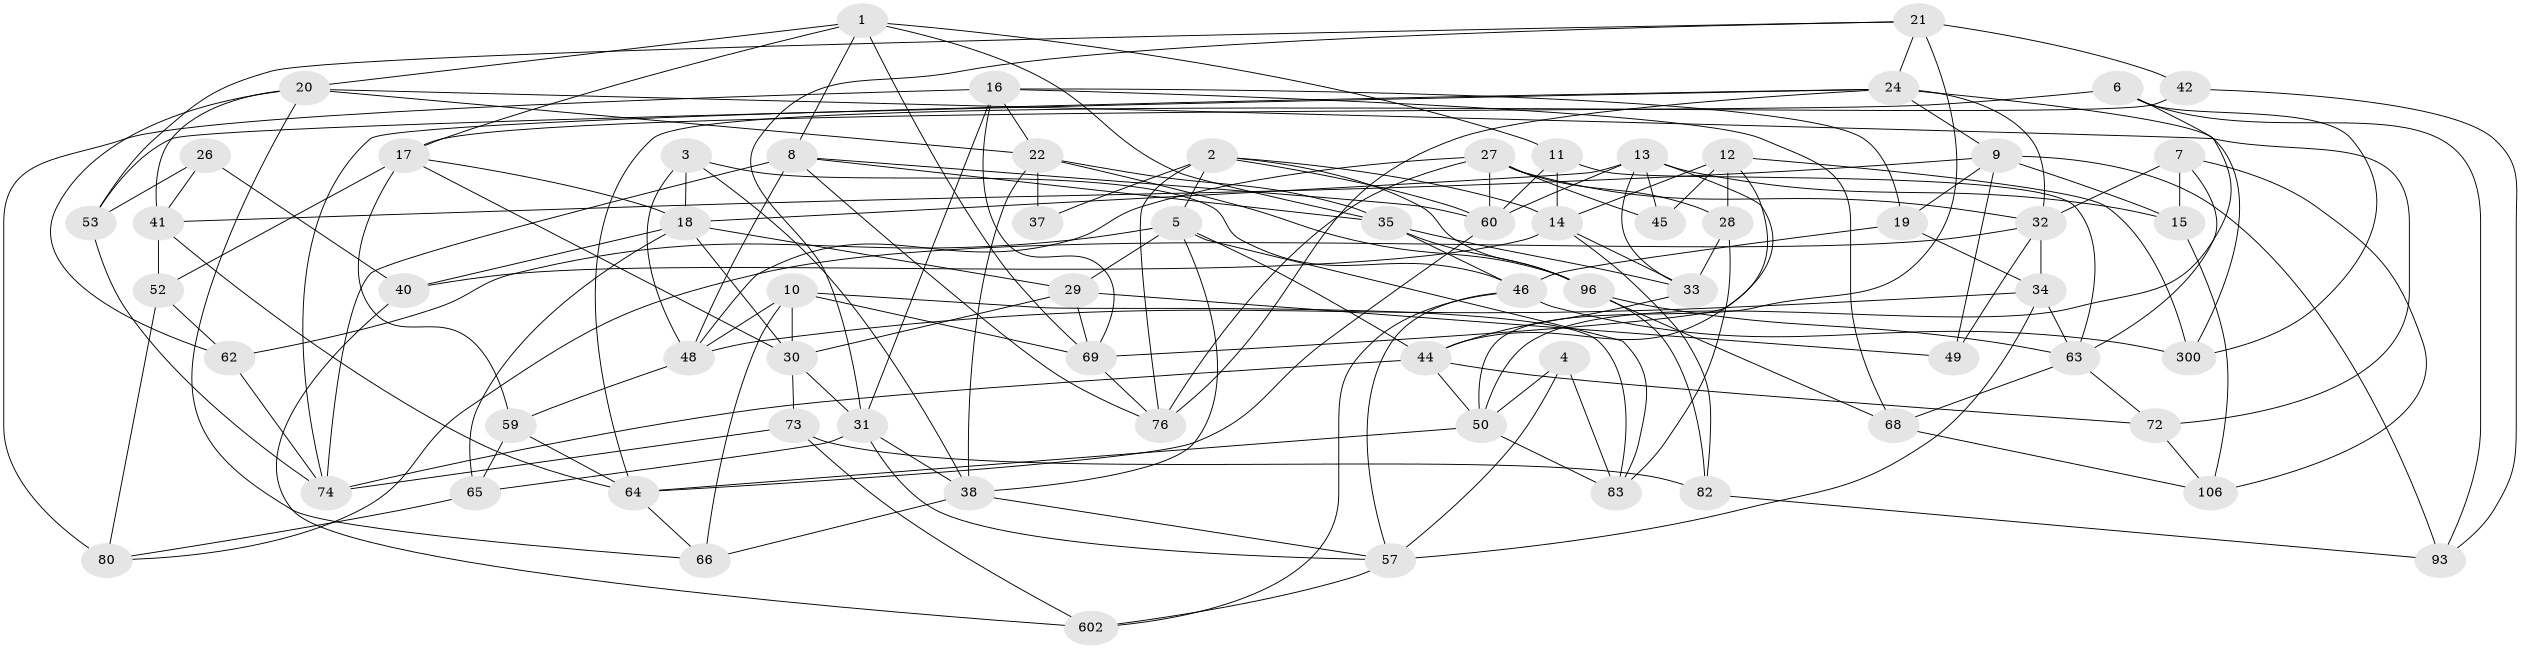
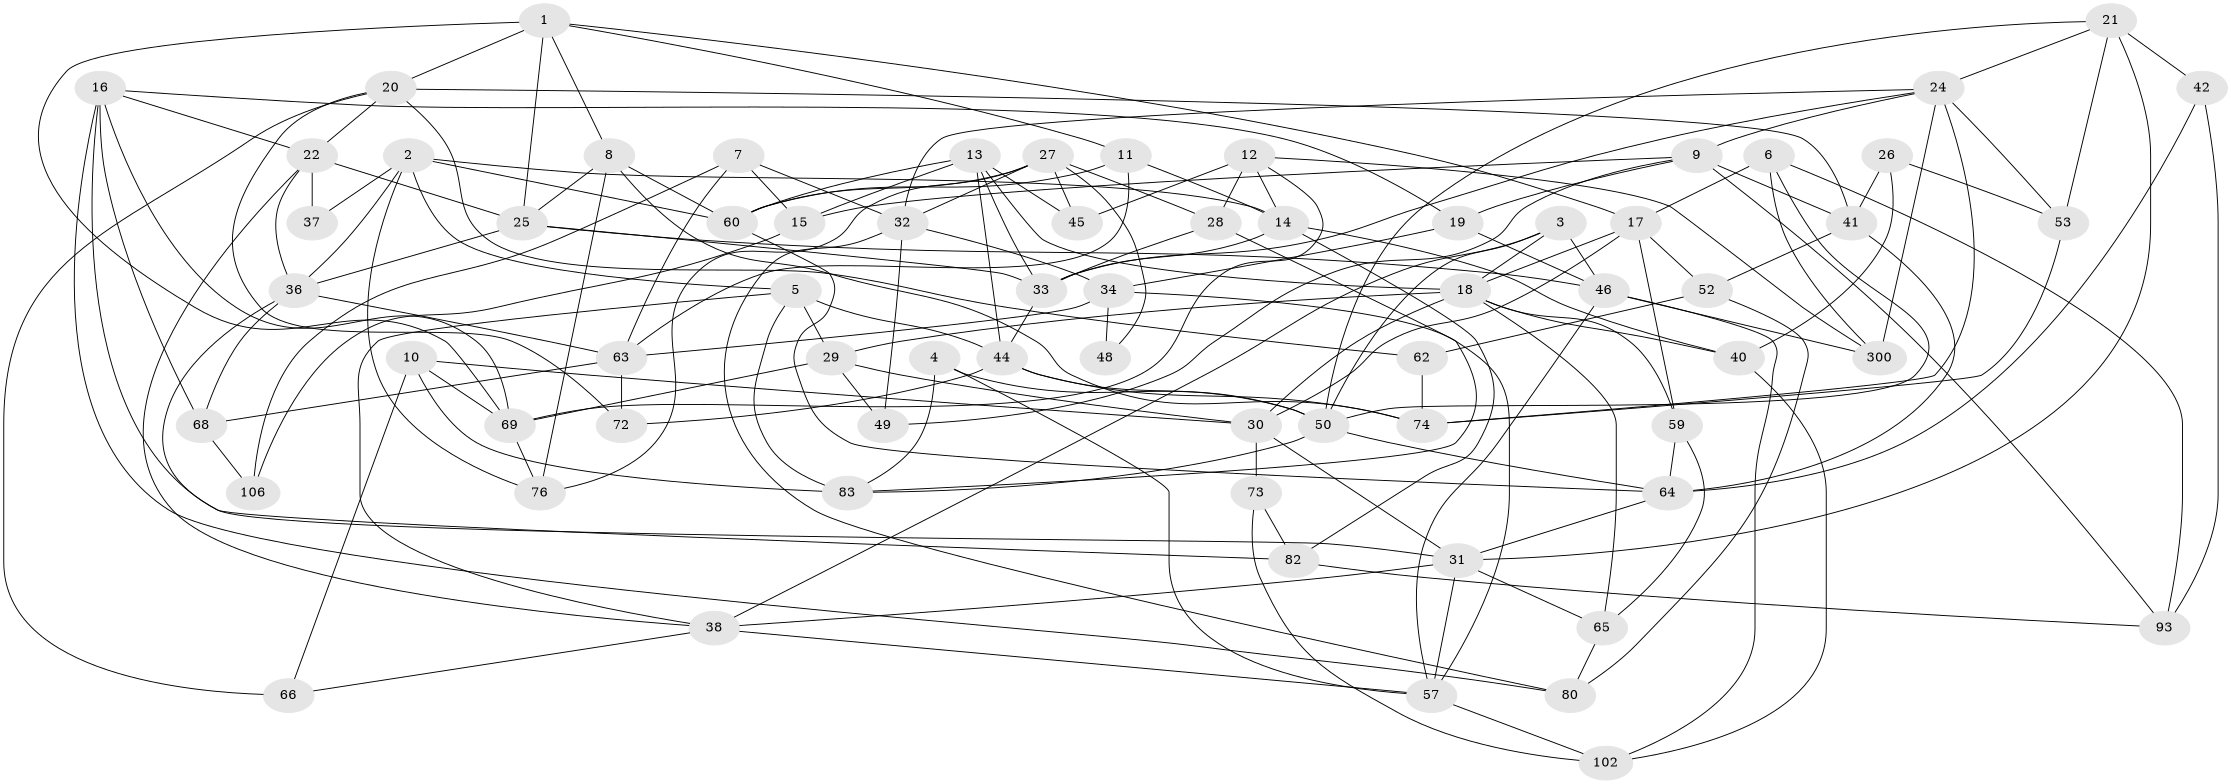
(1465, 136) -> (1487, 187)
(1387, 223) -> (522, 223)
(719, 245) -> none
(737, 255) -> none
(649, 256) -> (1422, 282)
(1589, 291) -> (294, 291)
(742, 323) -> none
(599, 390) -> (1629, 341)
(560, 459) -> none
(2183, 459) -> none
(669, 527) -> (1563, 527)
(1091, 628) -> (1606, 763)
